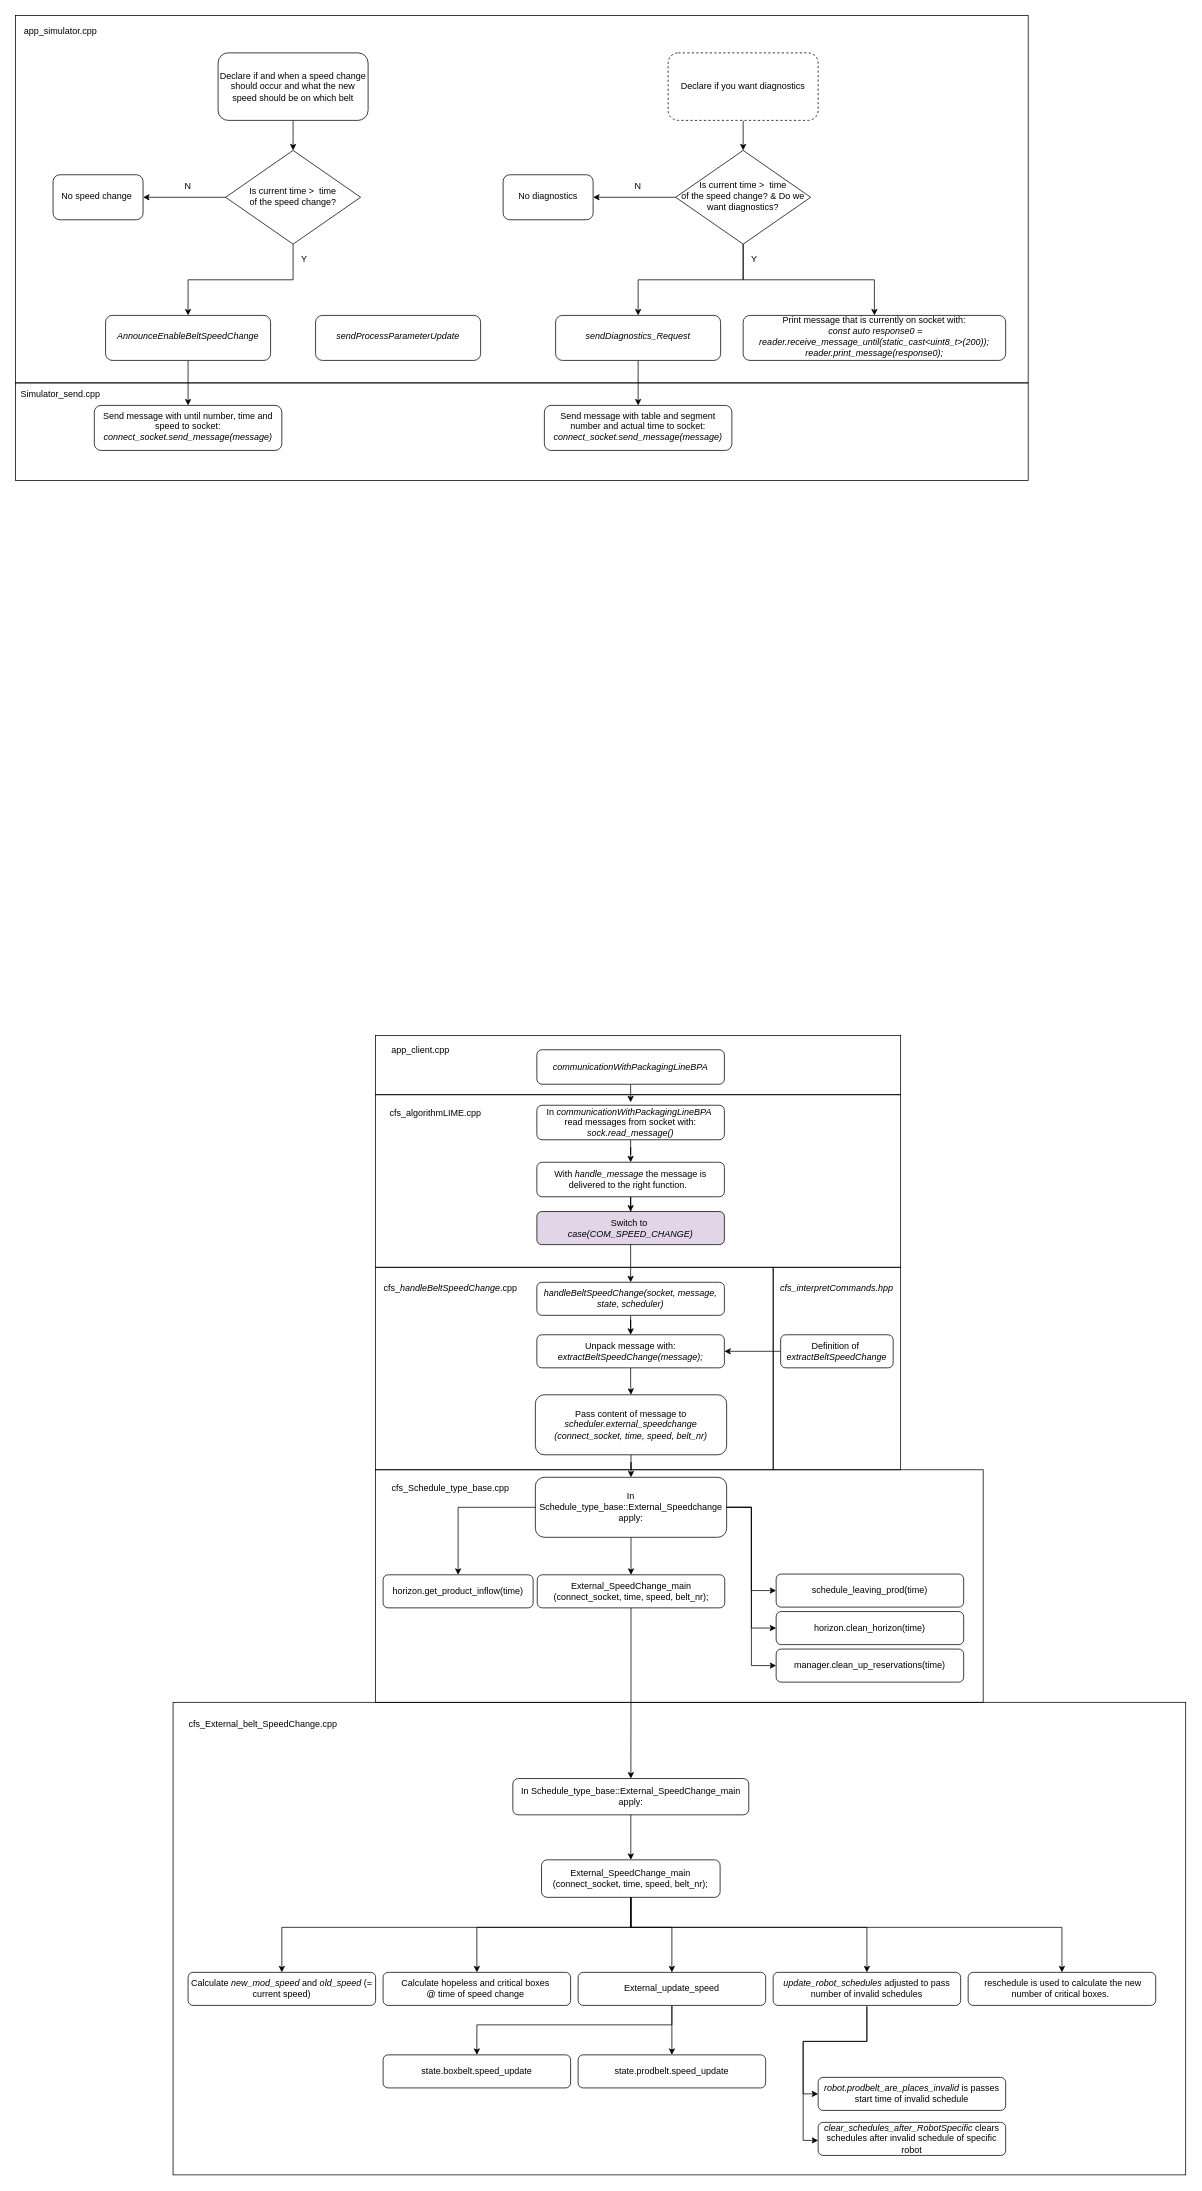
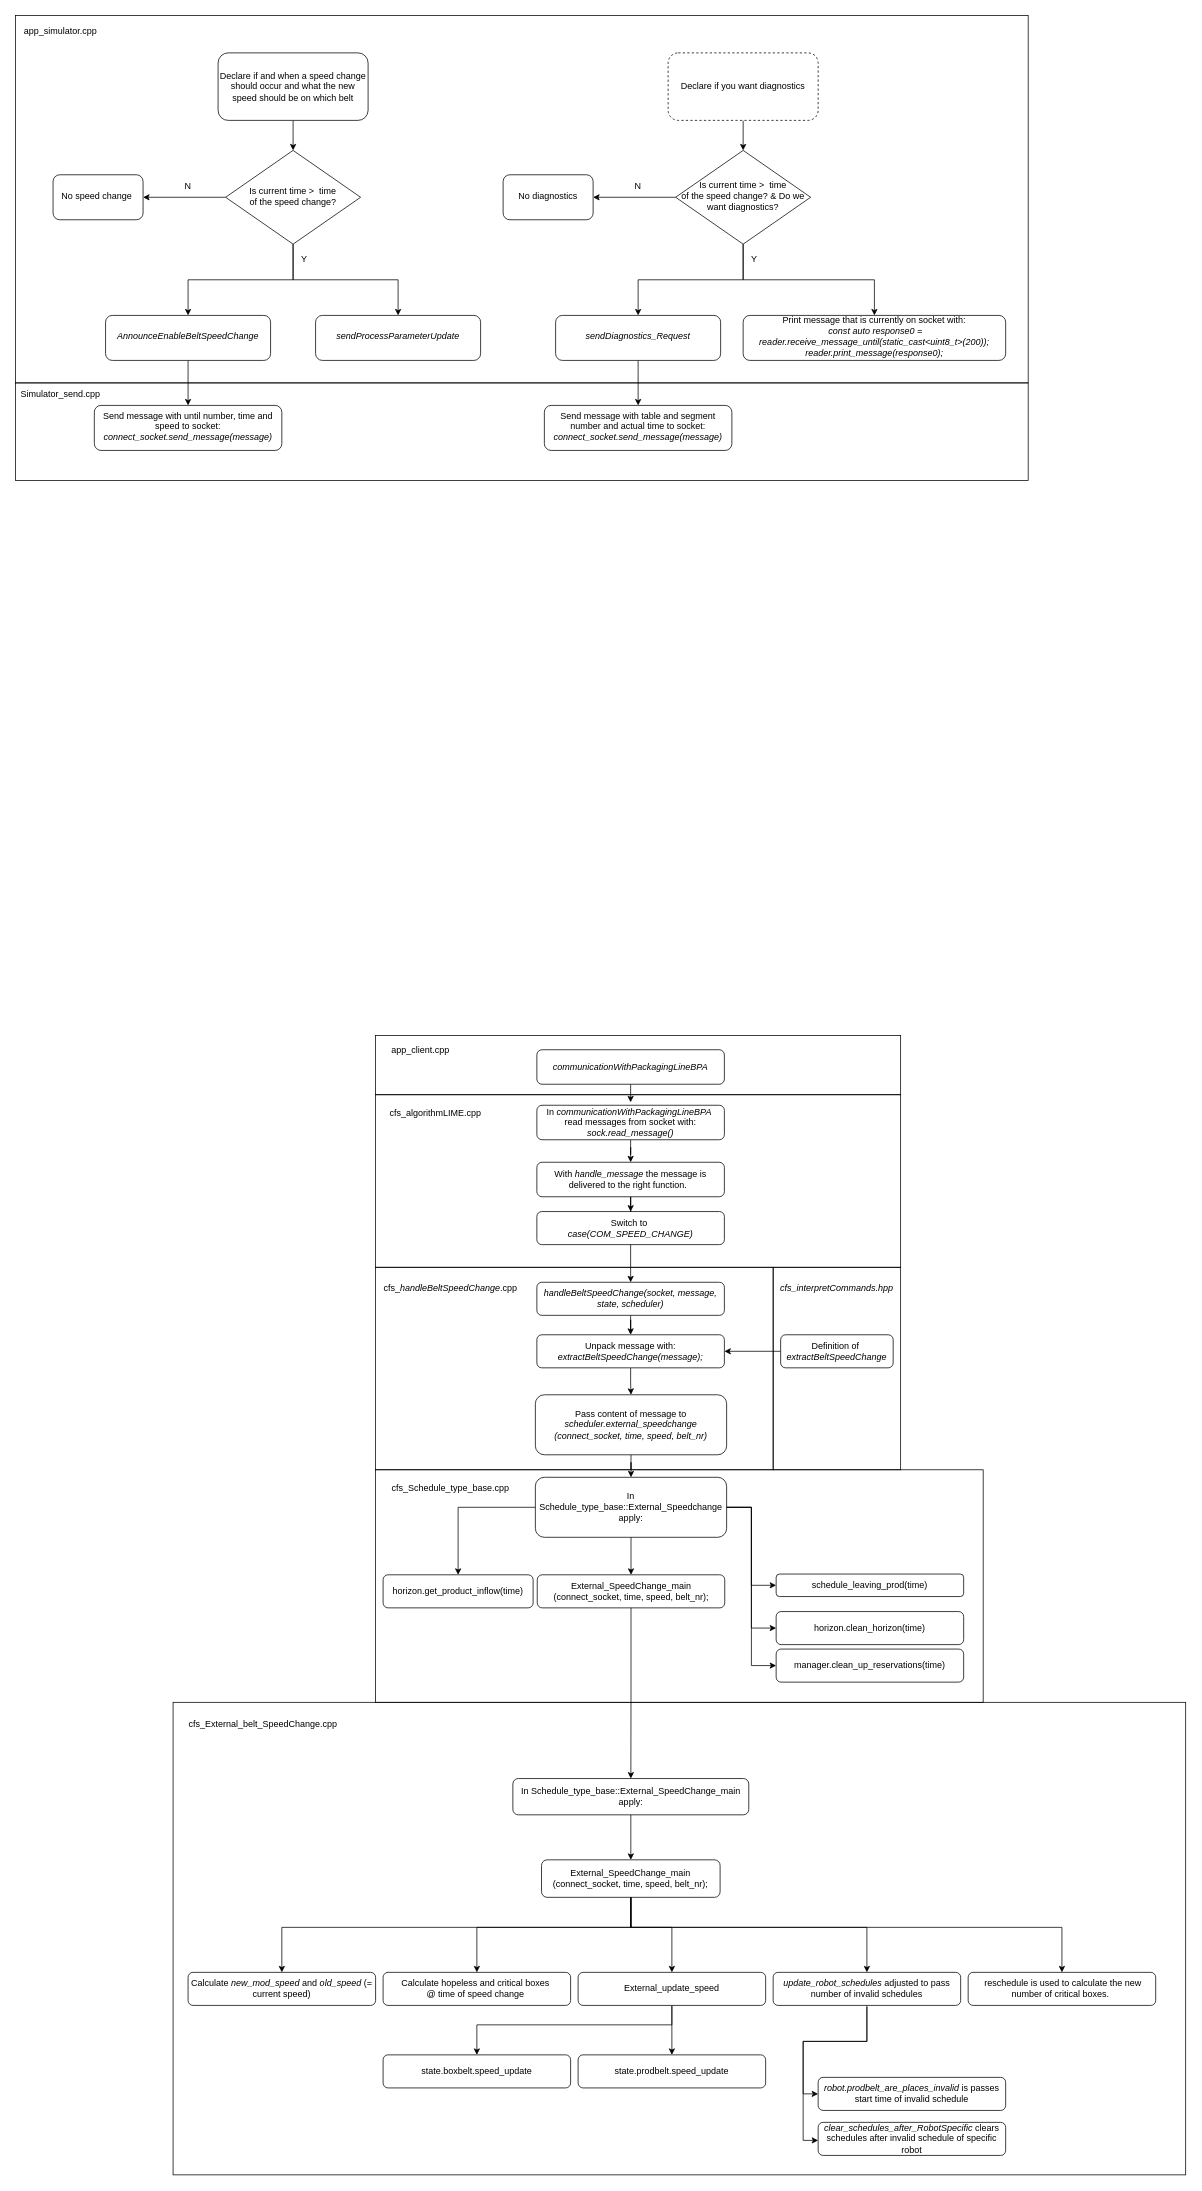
none -> (346, 280)
(630, 1228) -> (630, 1228)
(870, 1590) -> (870, 1585)
